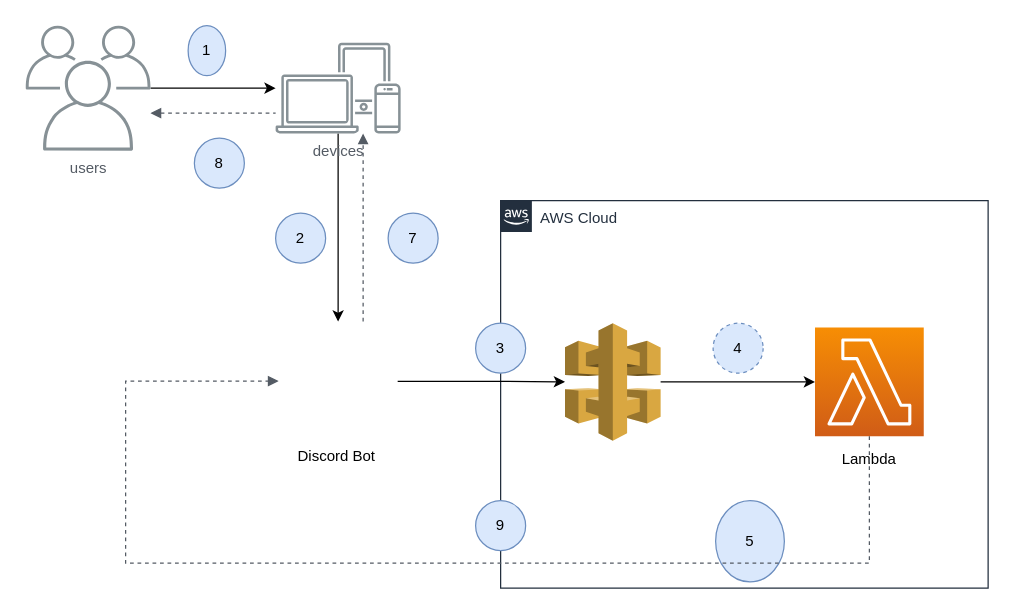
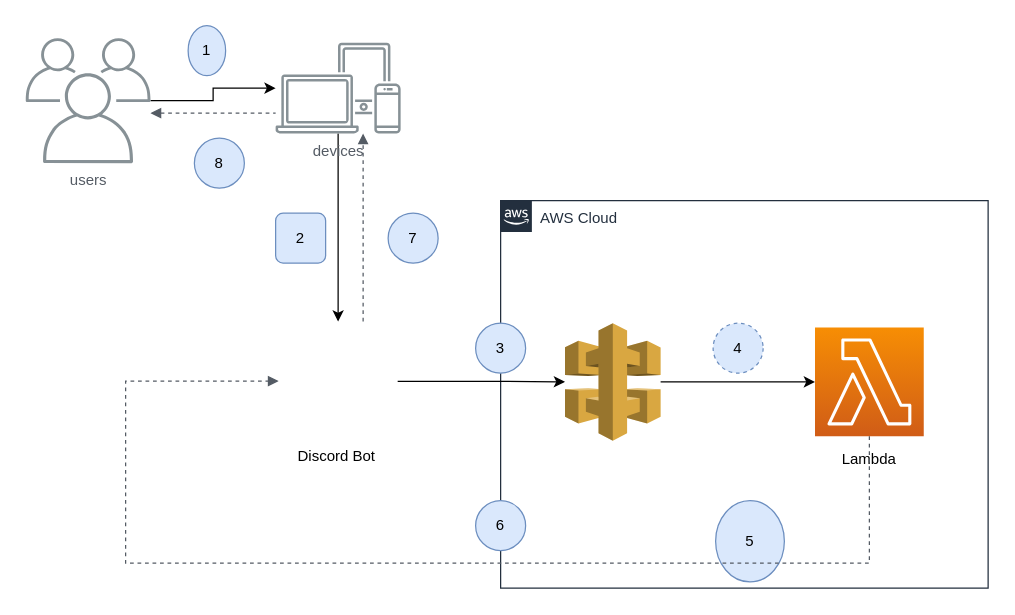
(88, 88) -> (88, 101)
(301, 238) -> (301, 238)
(501, 526) -> (501, 526)
